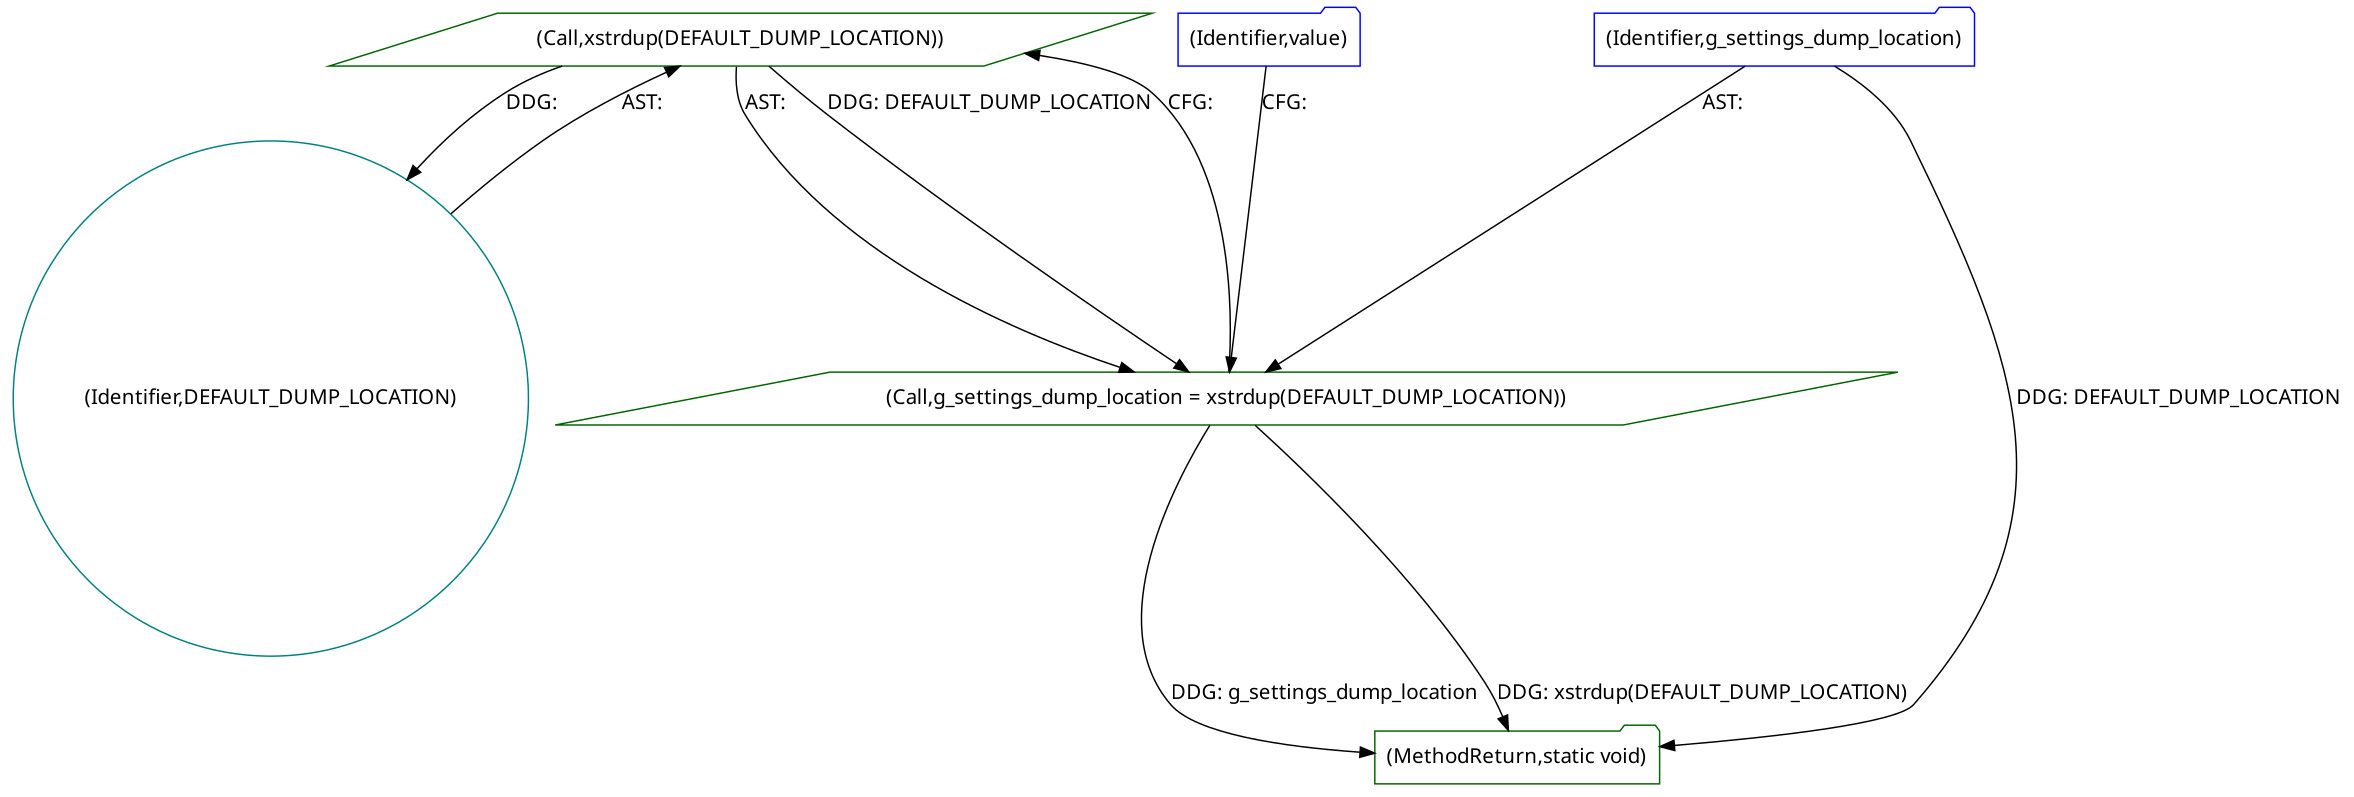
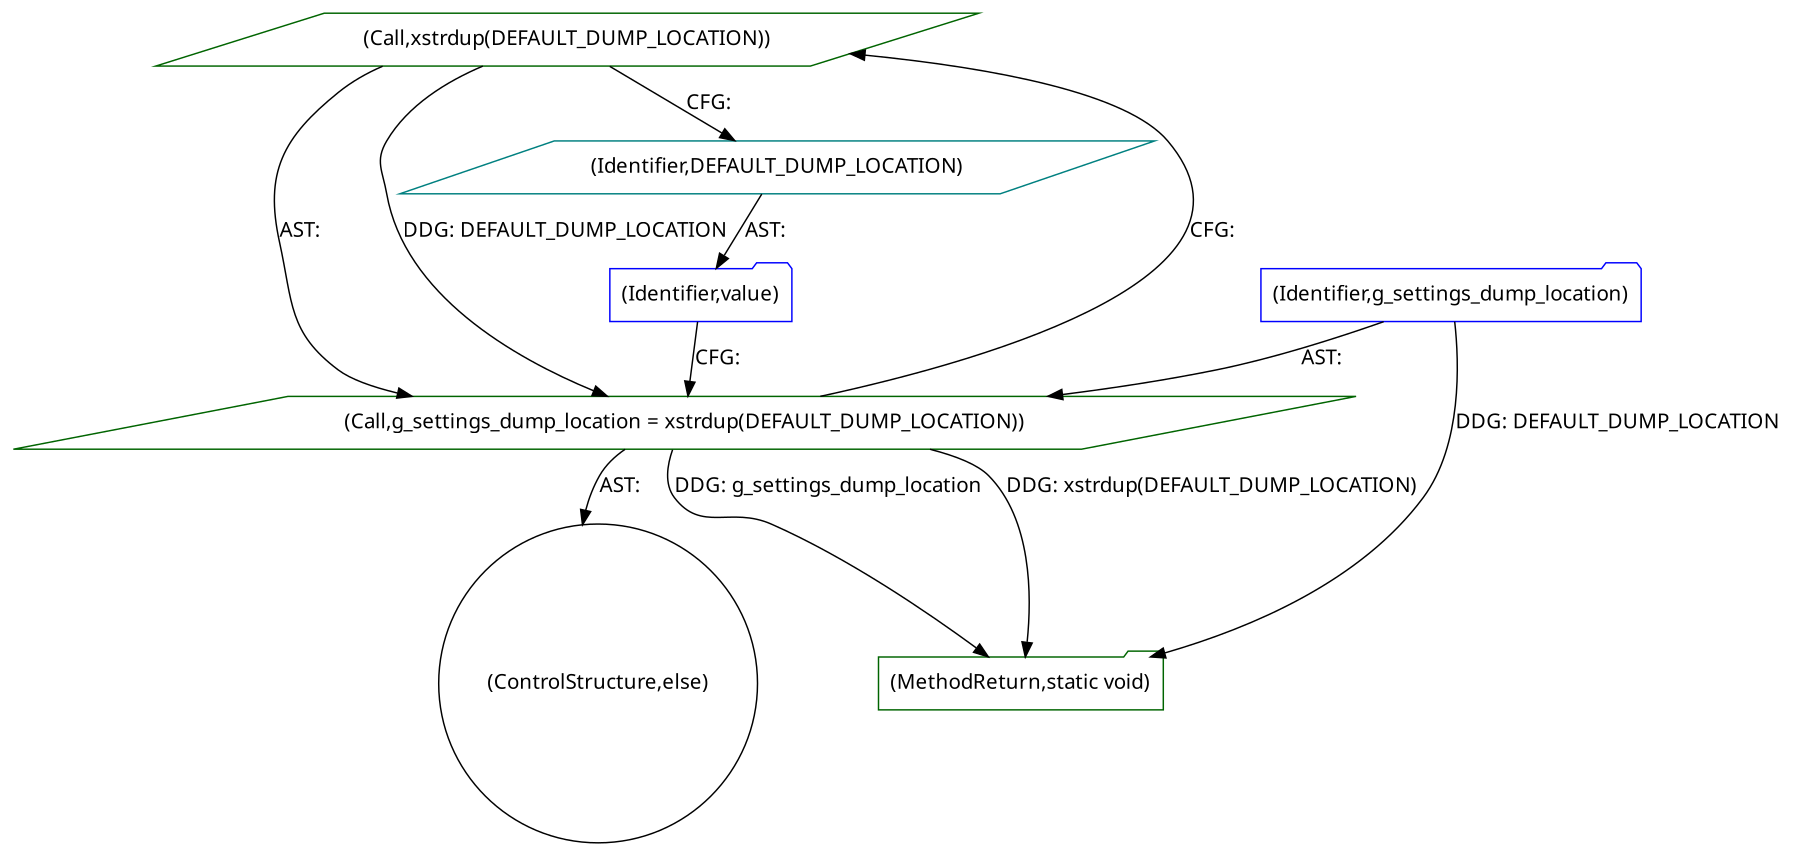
(535, 103) -> (712, 103)
(553, 134) -> (743, 225)
(271, 399) -> (777, 167)
none -> (598, 683)
